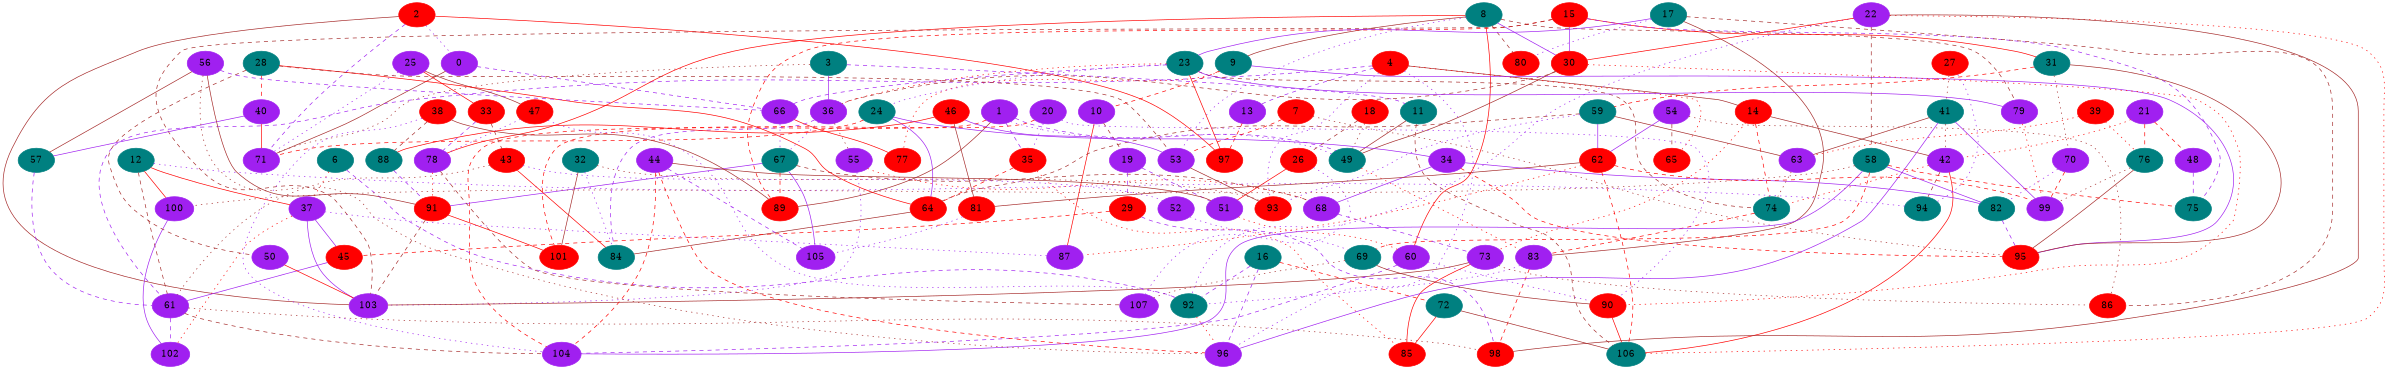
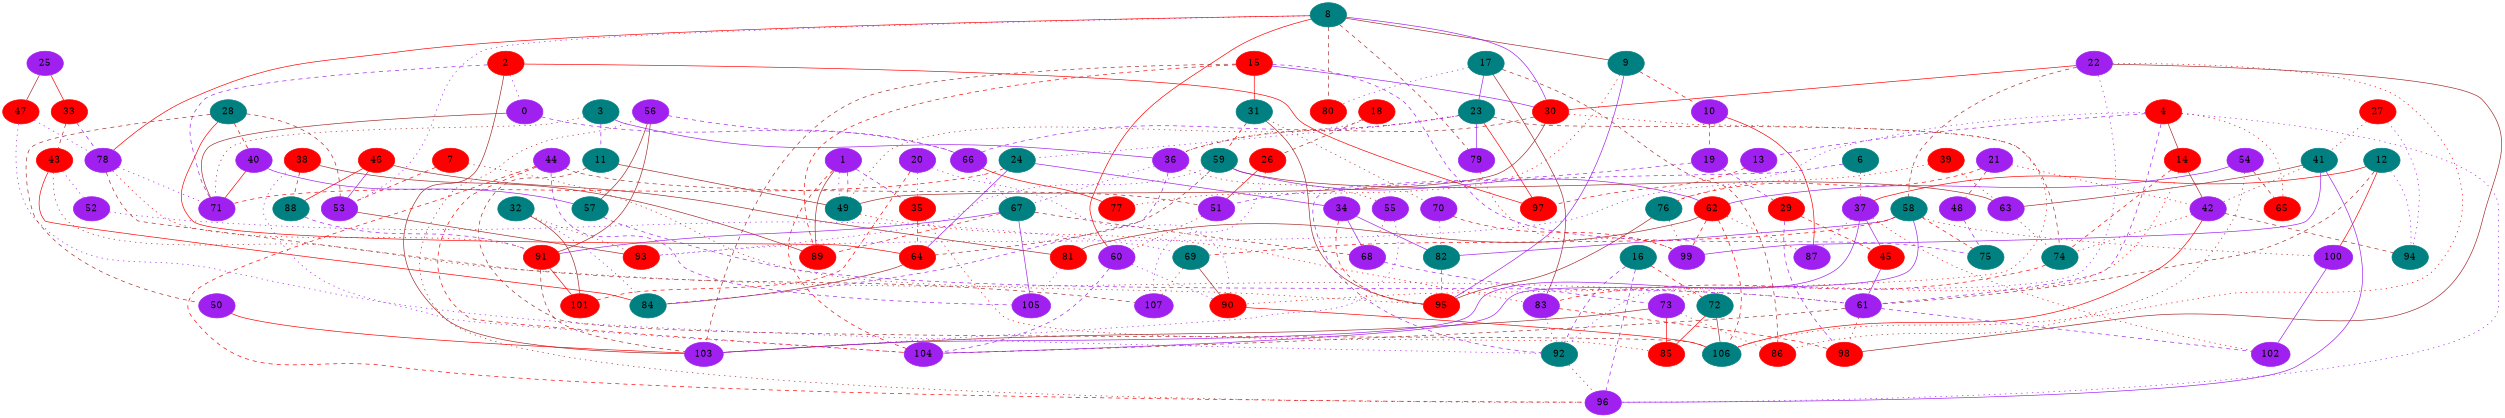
(342, 108) -> (160, 185)
(807, 175) -> (882, 191)
